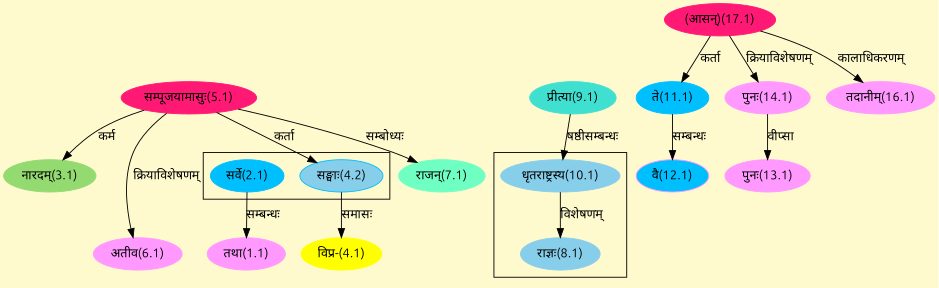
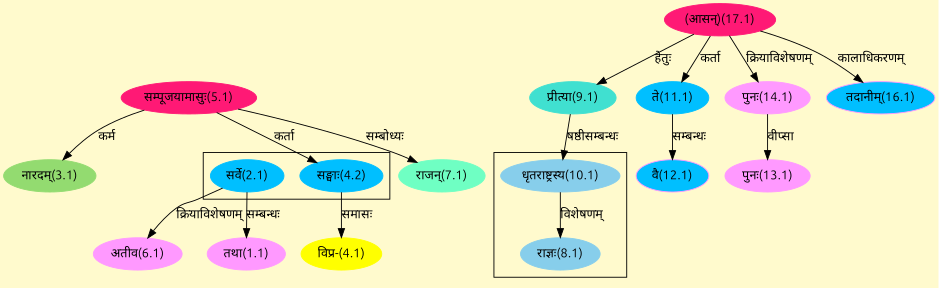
none -> (650, 57)
(881, 98) -> (881, 98)
(129, 165) -> (184, 204)
(341, 176) -> (341, 176)
